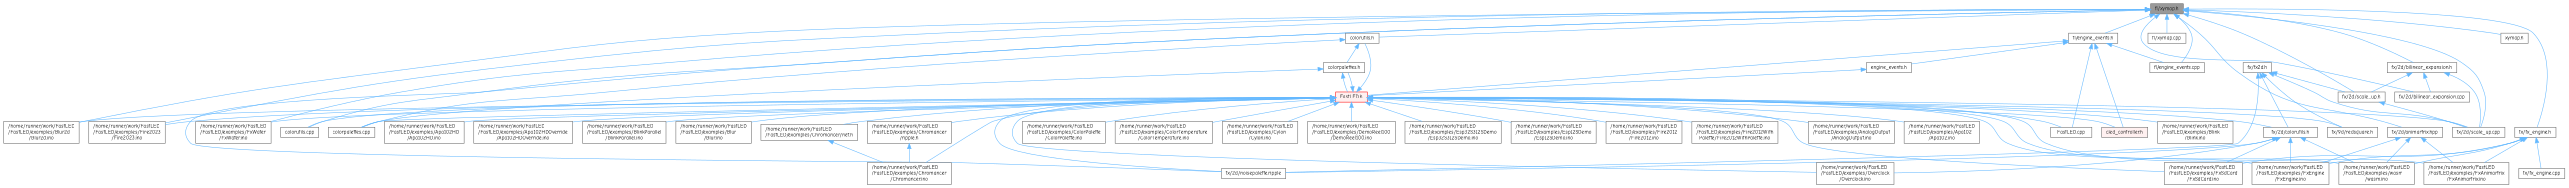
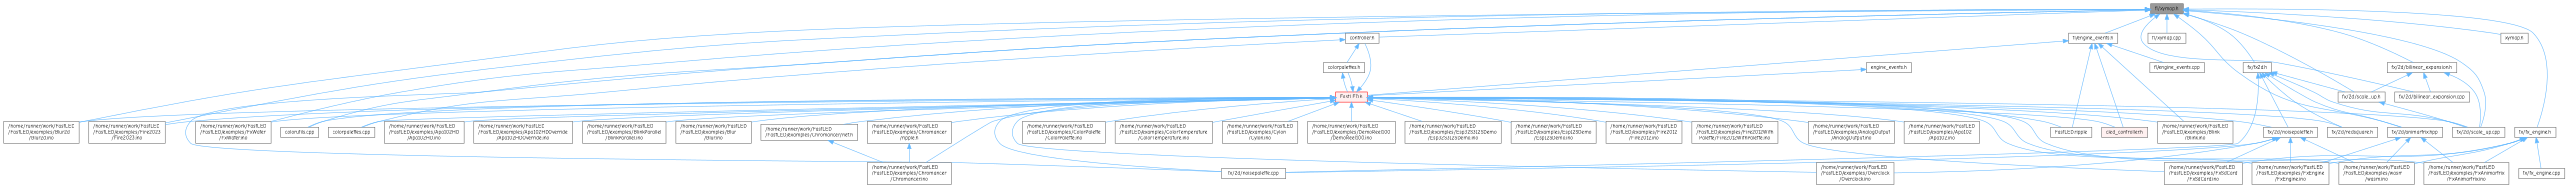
(1362, 38) -> (1362, 38)
(2192, 39) -> (2227, 32)
(1987, 53) -> (2143, 84)
(839, 89) -> none
none -> (2322, 105)
(2071, 132) -> (2071, 132)
(2290, 132) -> (2290, 132)
(2353, 132) -> (2353, 132)
(1254, 174) -> (1254, 174)
